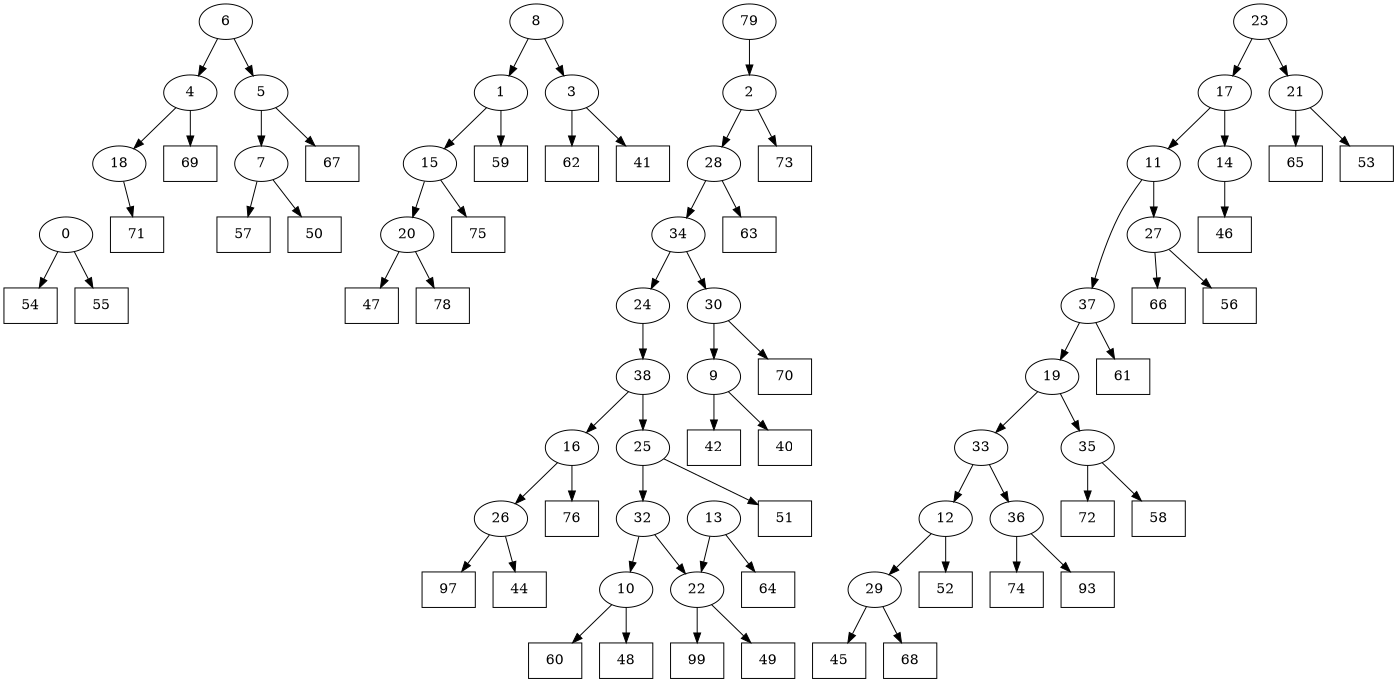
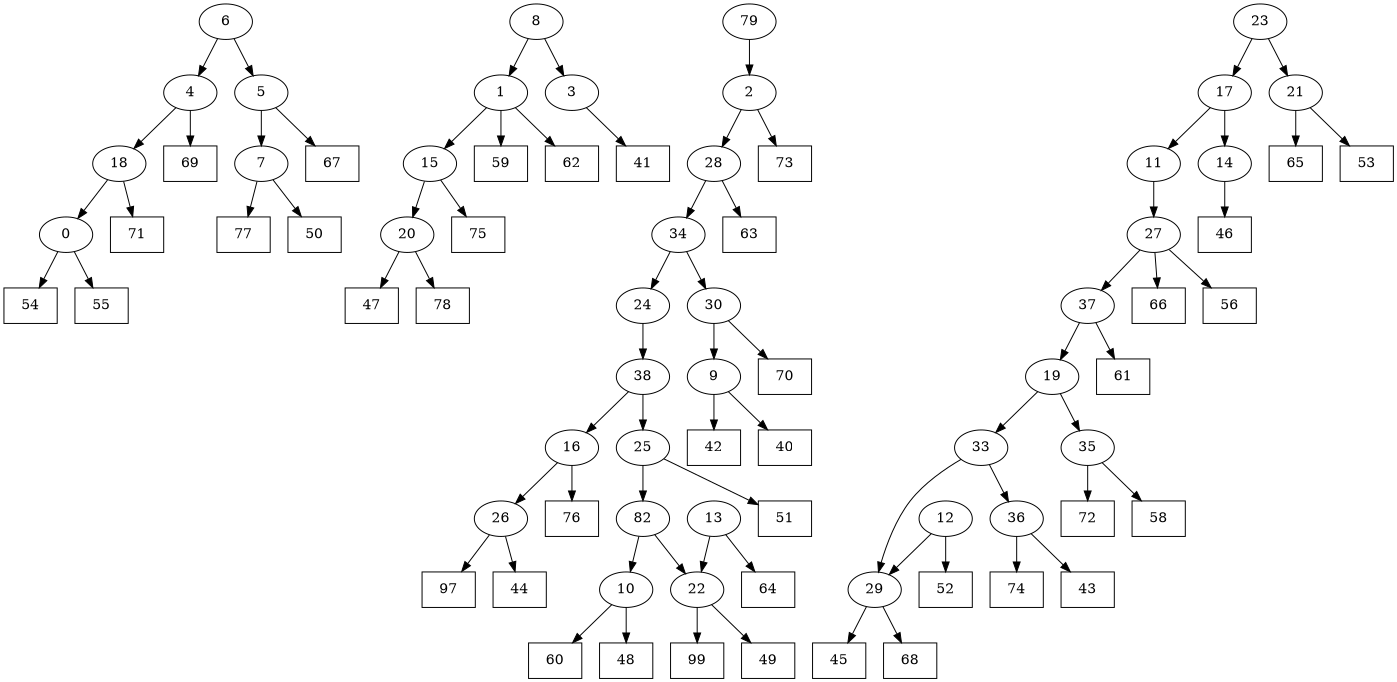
(572, 123) -> (531, 123)
none -> (96, 195)
(1114, 227) -> (1124, 266)
(244, 235) -> (244, 235)
(966, 479) -> (909, 502)
(643, 519) -> (643, 519)
(1088, 590) -> (1088, 590)
